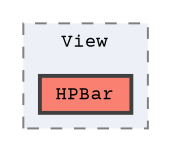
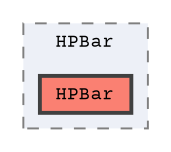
(86, 42) -> (86, 42)
